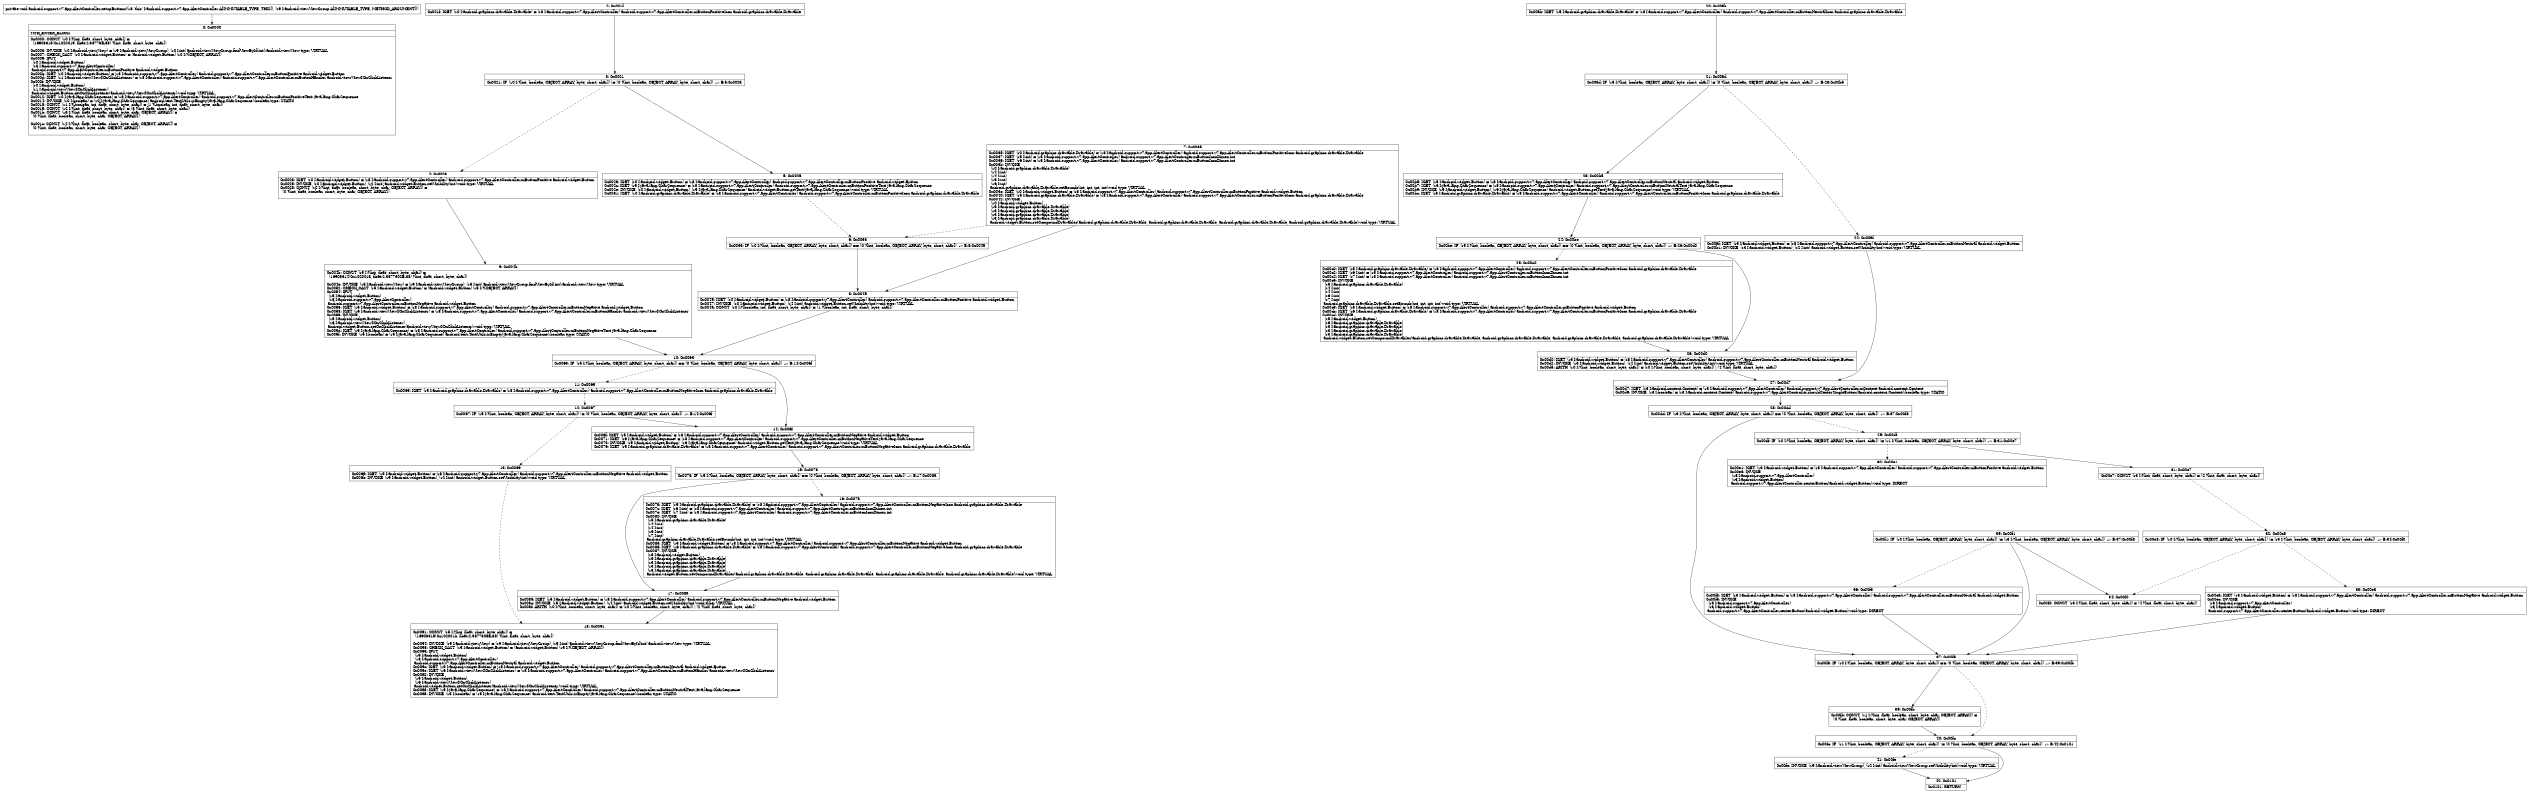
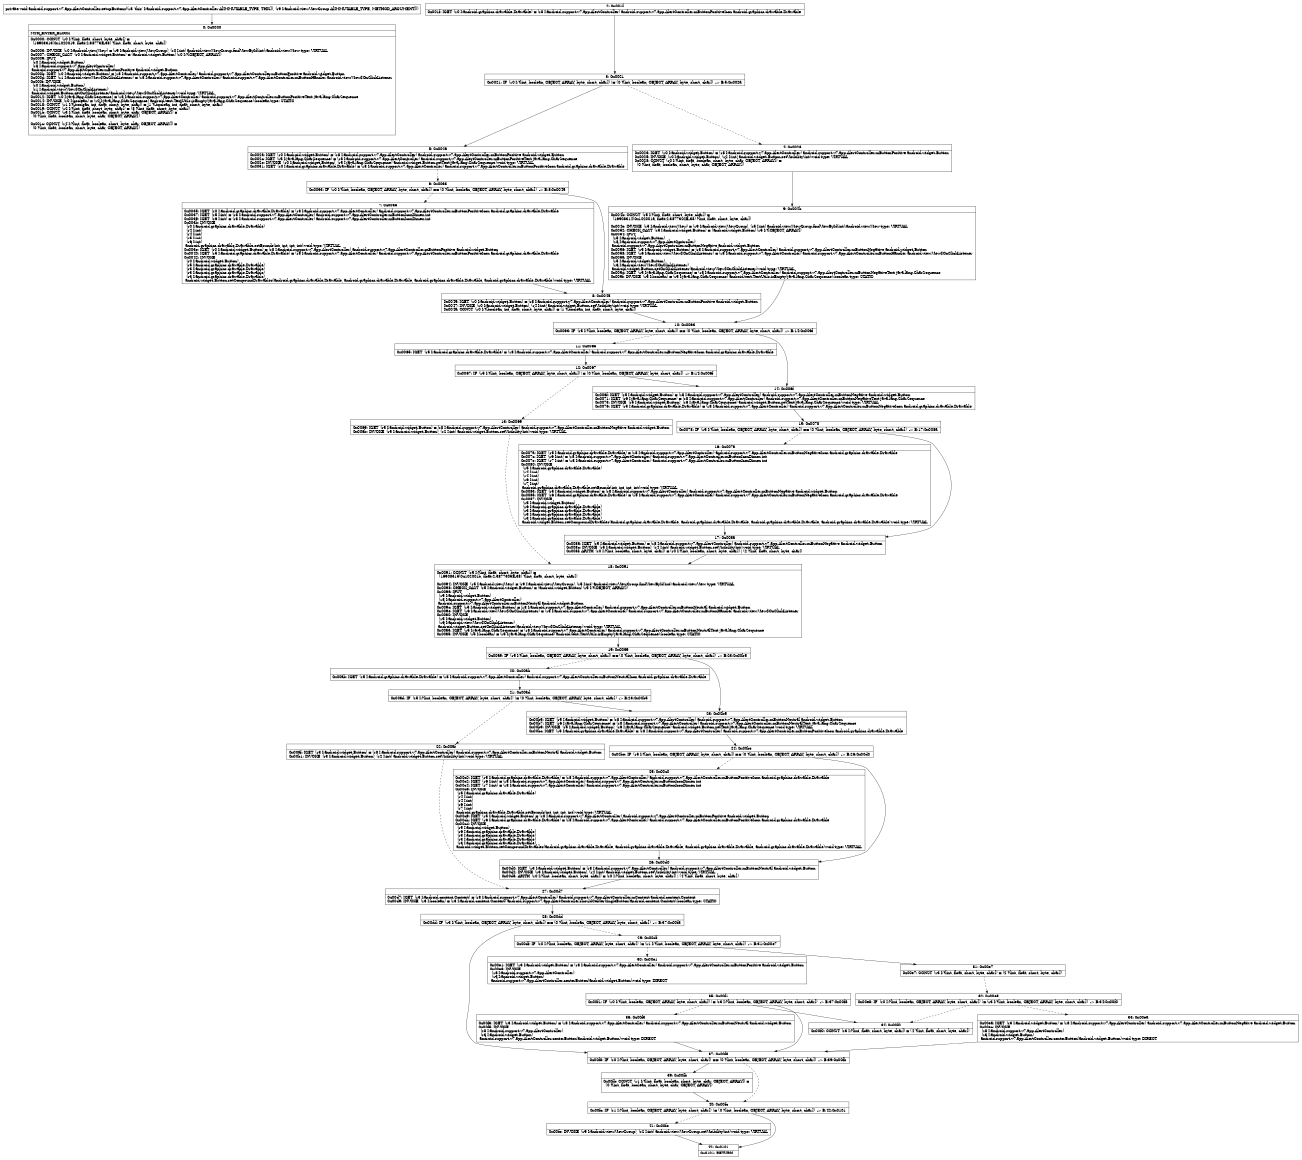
(947, 231) -> (429, 197)
(1876, 322) -> (446, 839)
(585, 398) -> (586, 359)
none -> (618, 653)
